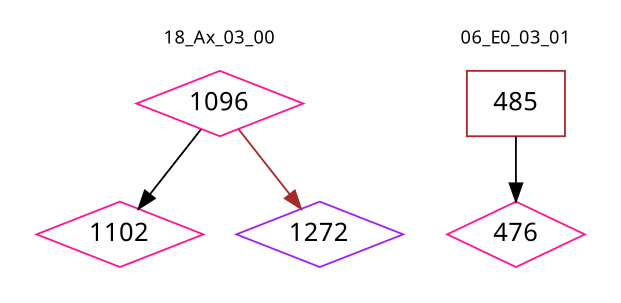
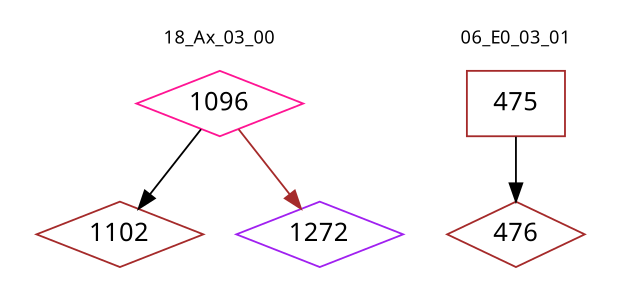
(516, 104) -> (516, 104)
(120, 234) -> (120, 234)
(516, 234) -> (516, 234)
